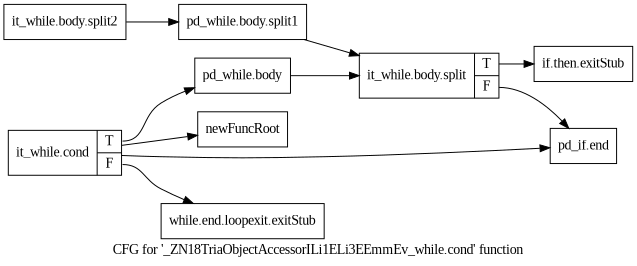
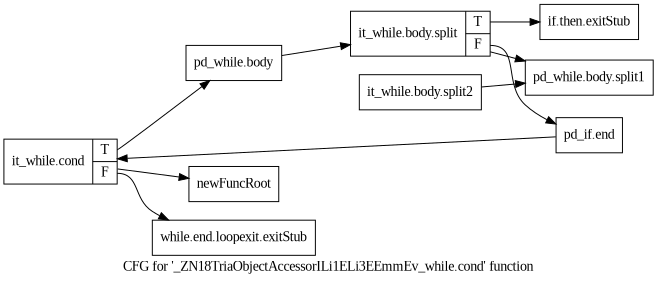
(327, 46) -> (498, 54)
(331, 157) -> (342, 148)
